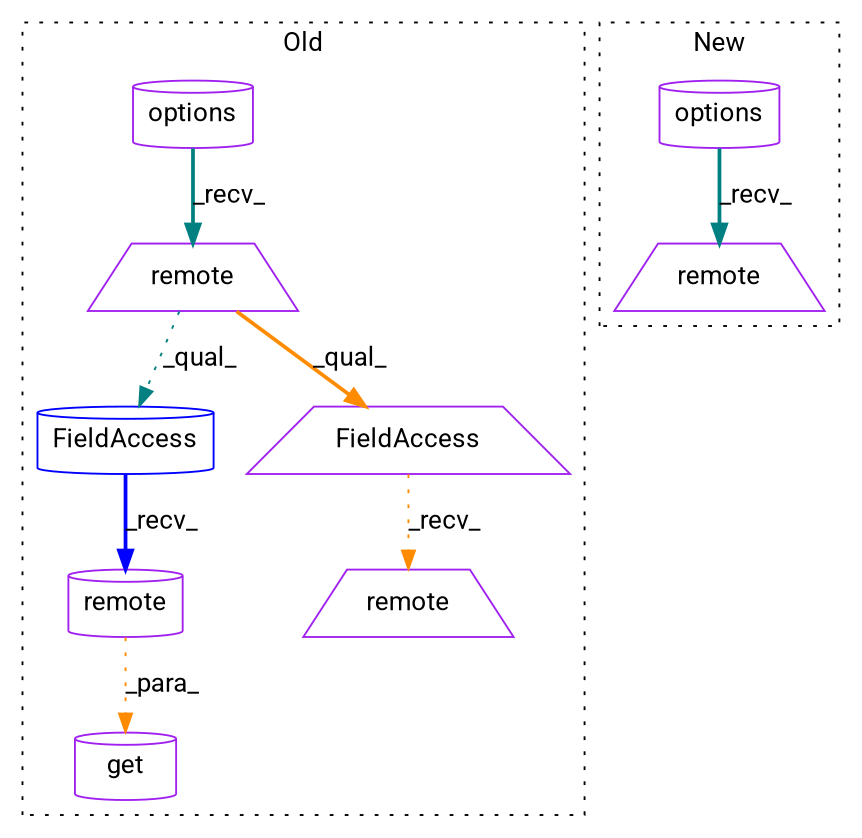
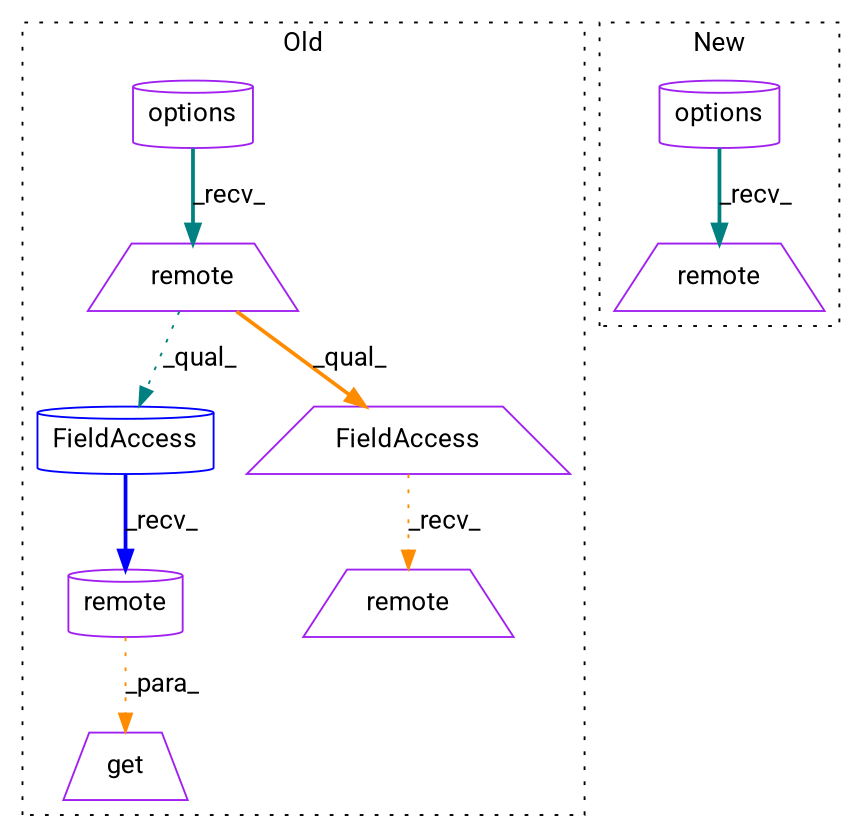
(126, 766) -> (126, 766)
